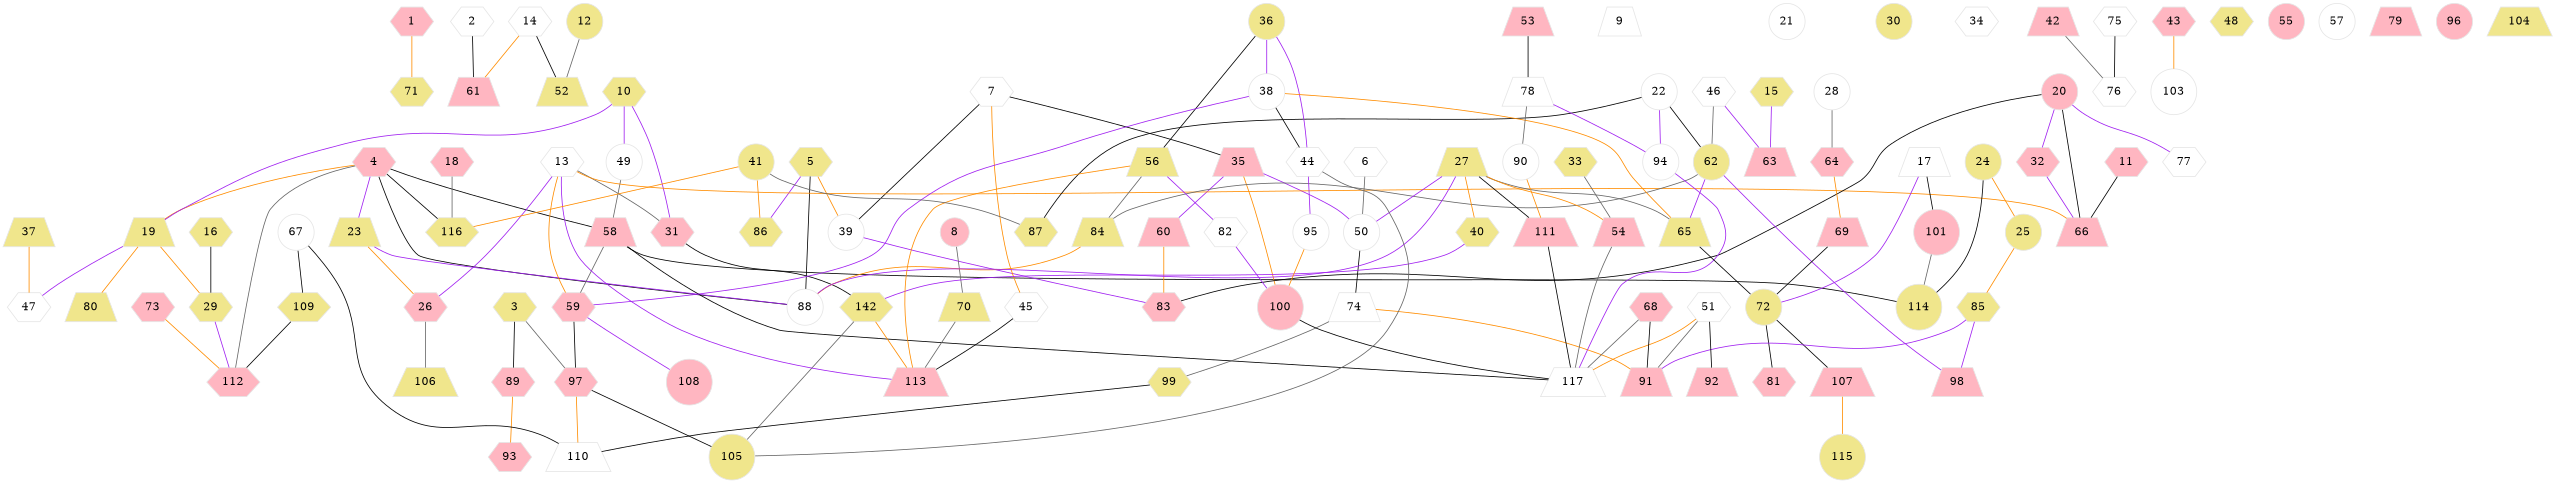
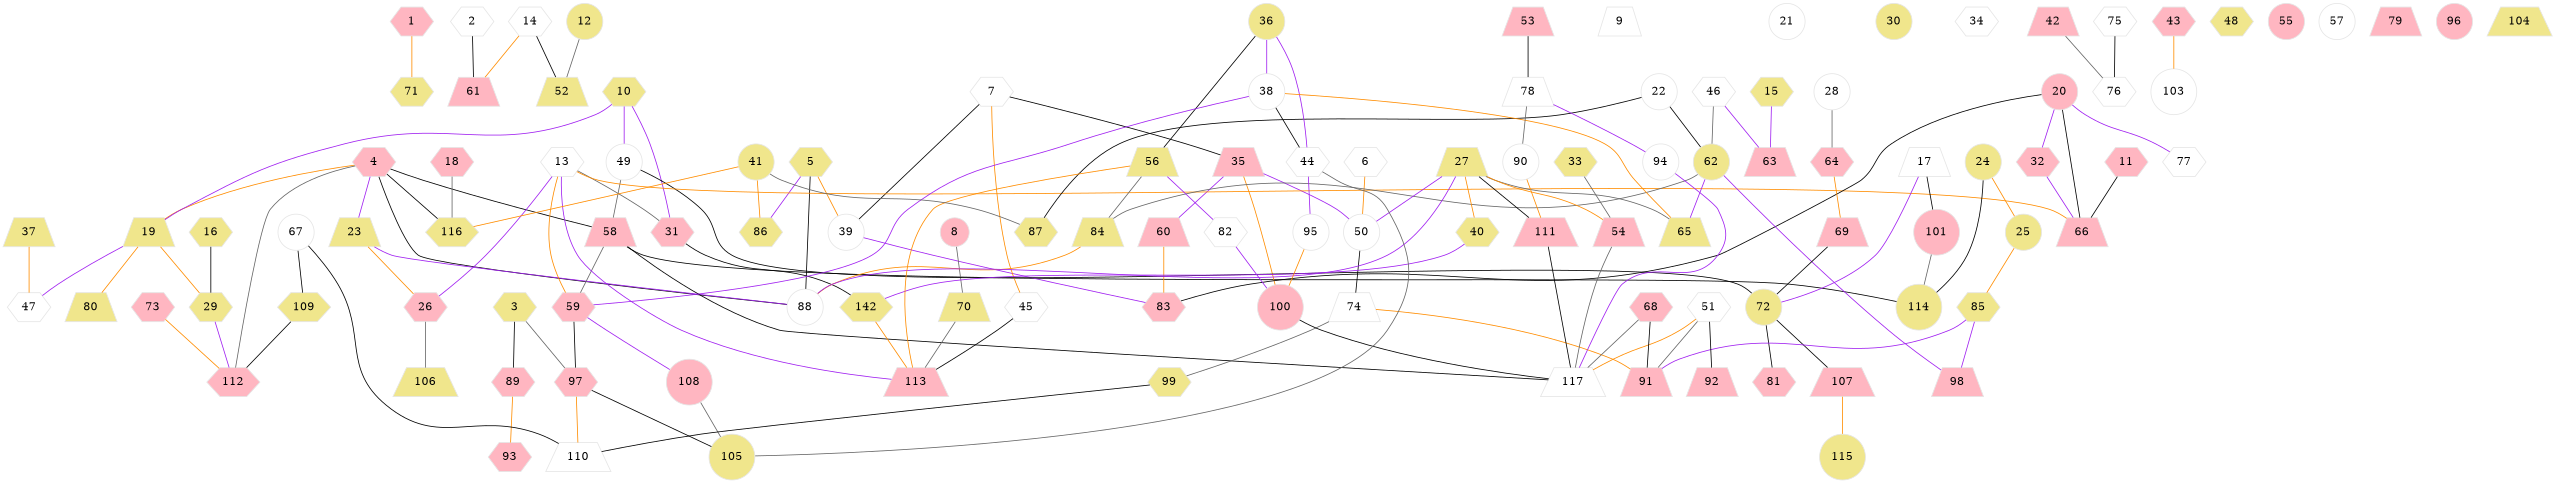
(1660, 127) -> none
(1364, 196) -> (1364, 196)
(1725, 270) -> (1467, 271)
(800, 381) -> (711, 420)
